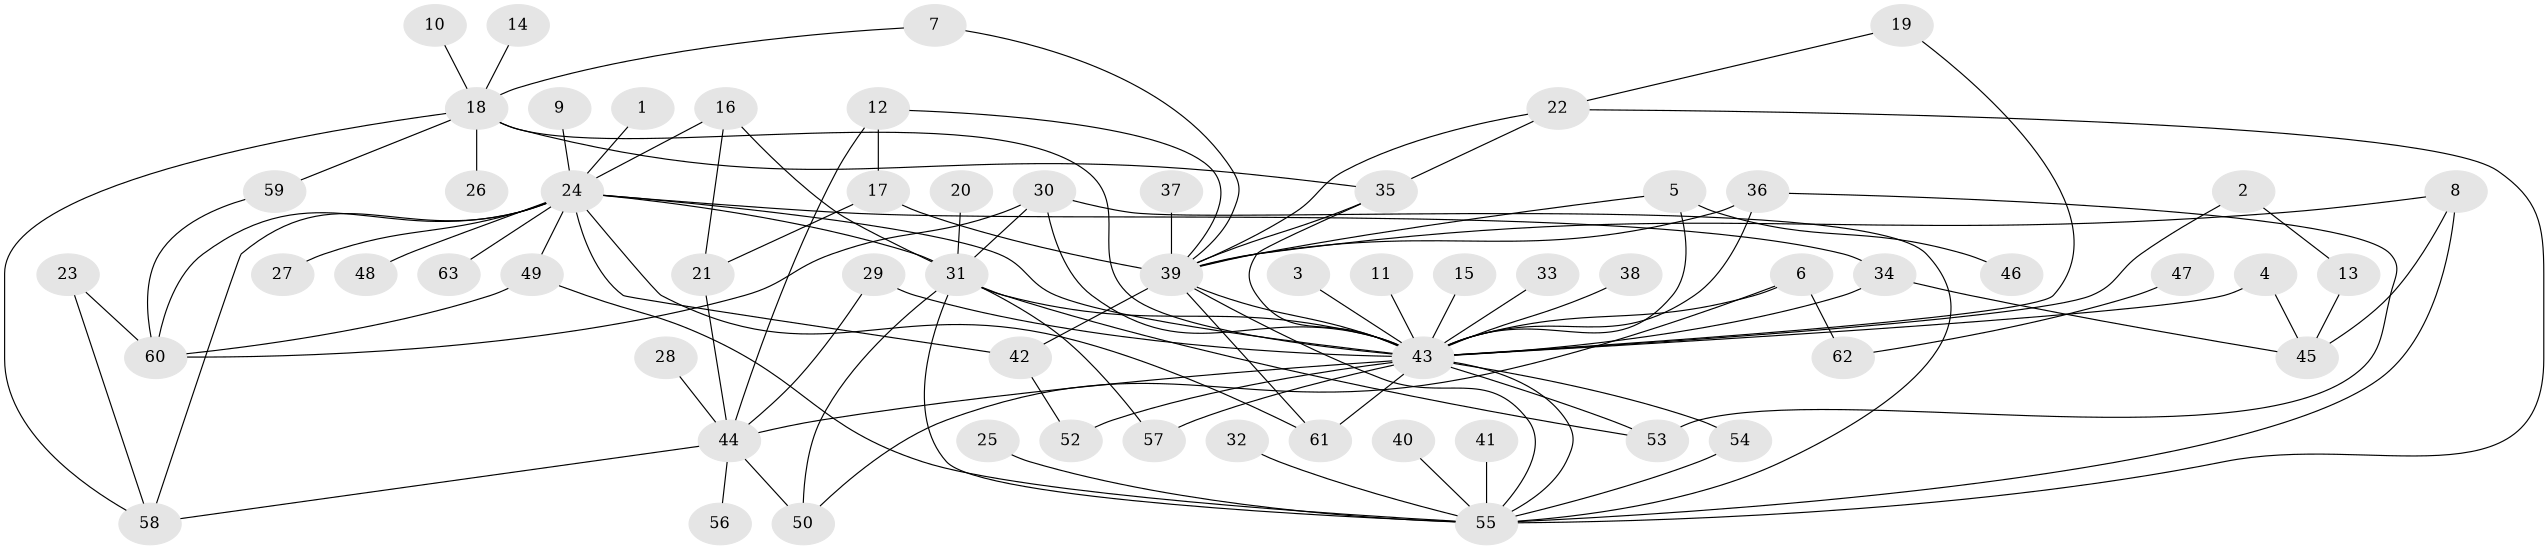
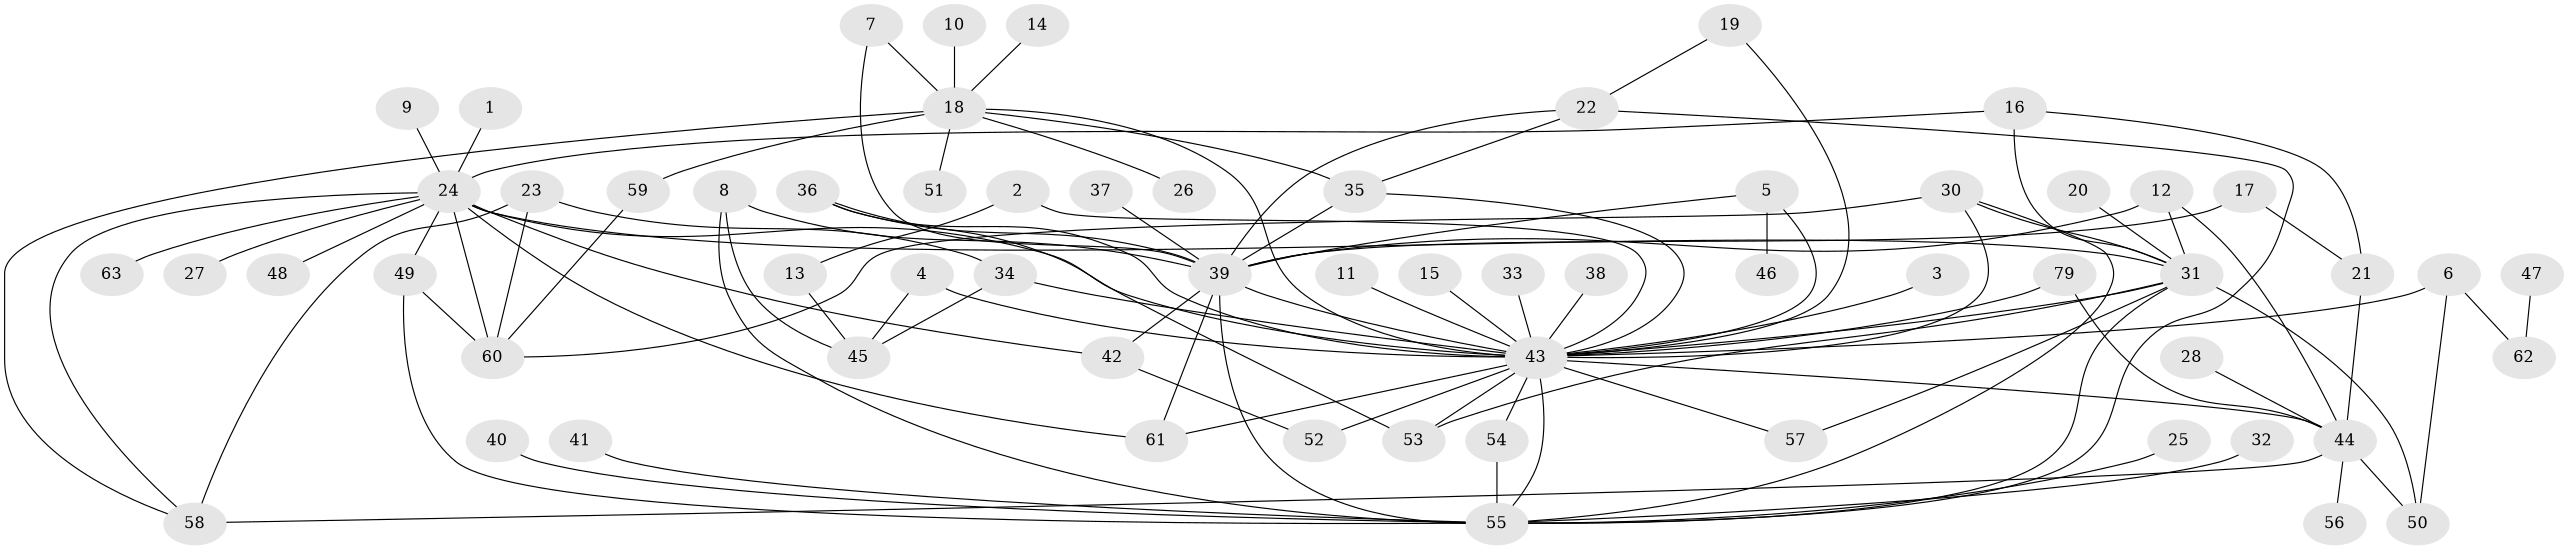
(878, 150) -> (2177, 233)
none -> (935, 192)
(1076, 217) -> (707, 227)
(874, 275) -> (2065, 275)
